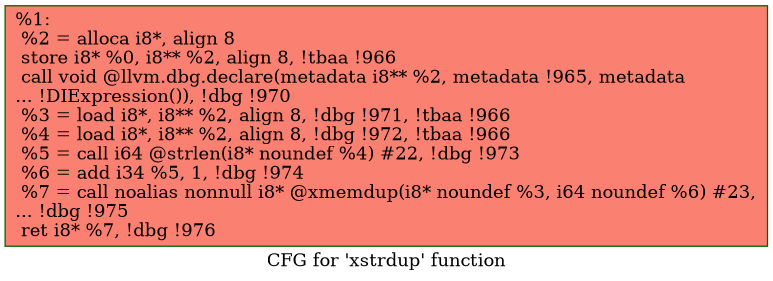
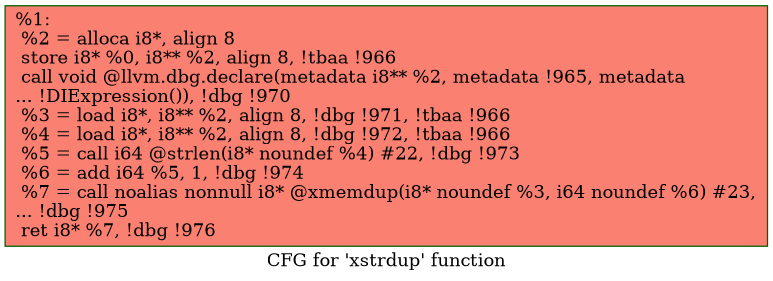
(160, 173) -> (160, 173)
